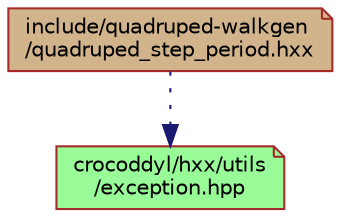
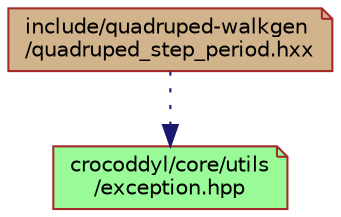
(170, 178) -> (170, 178)
